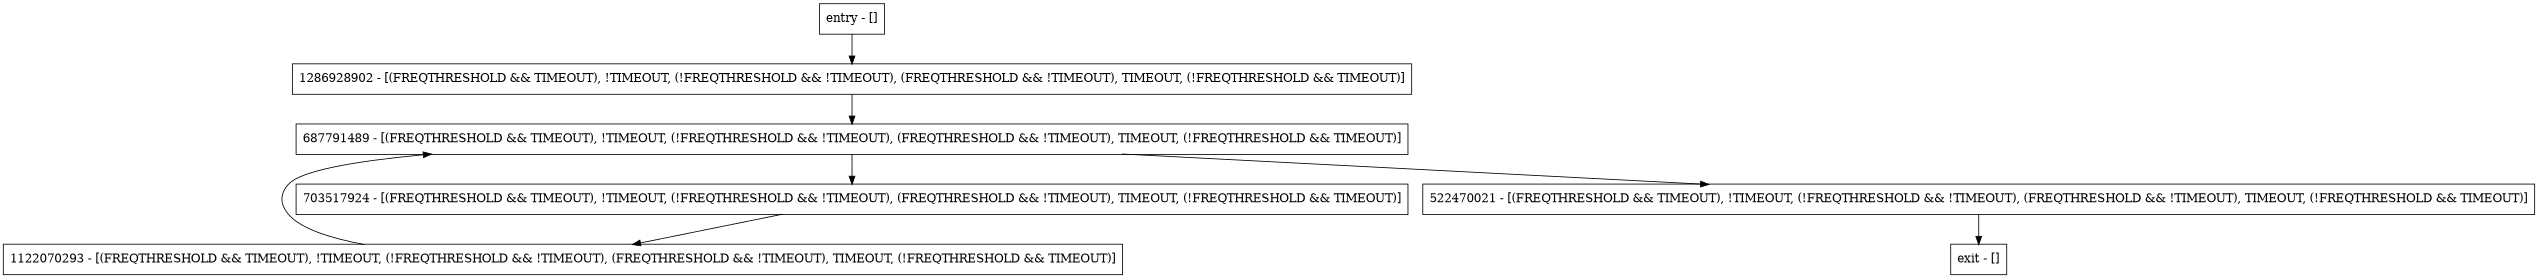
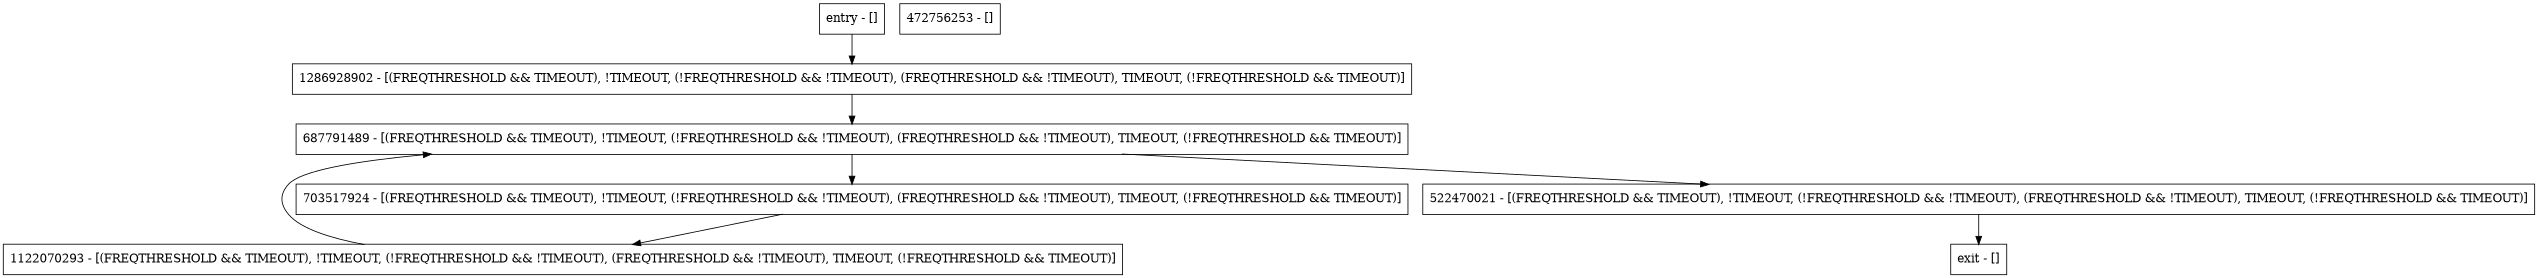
none -> (950, 19)
